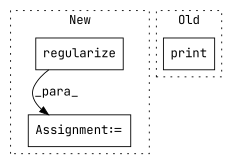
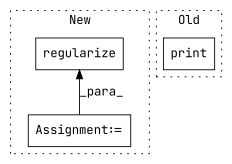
(33, 88) -> (80, 97)
